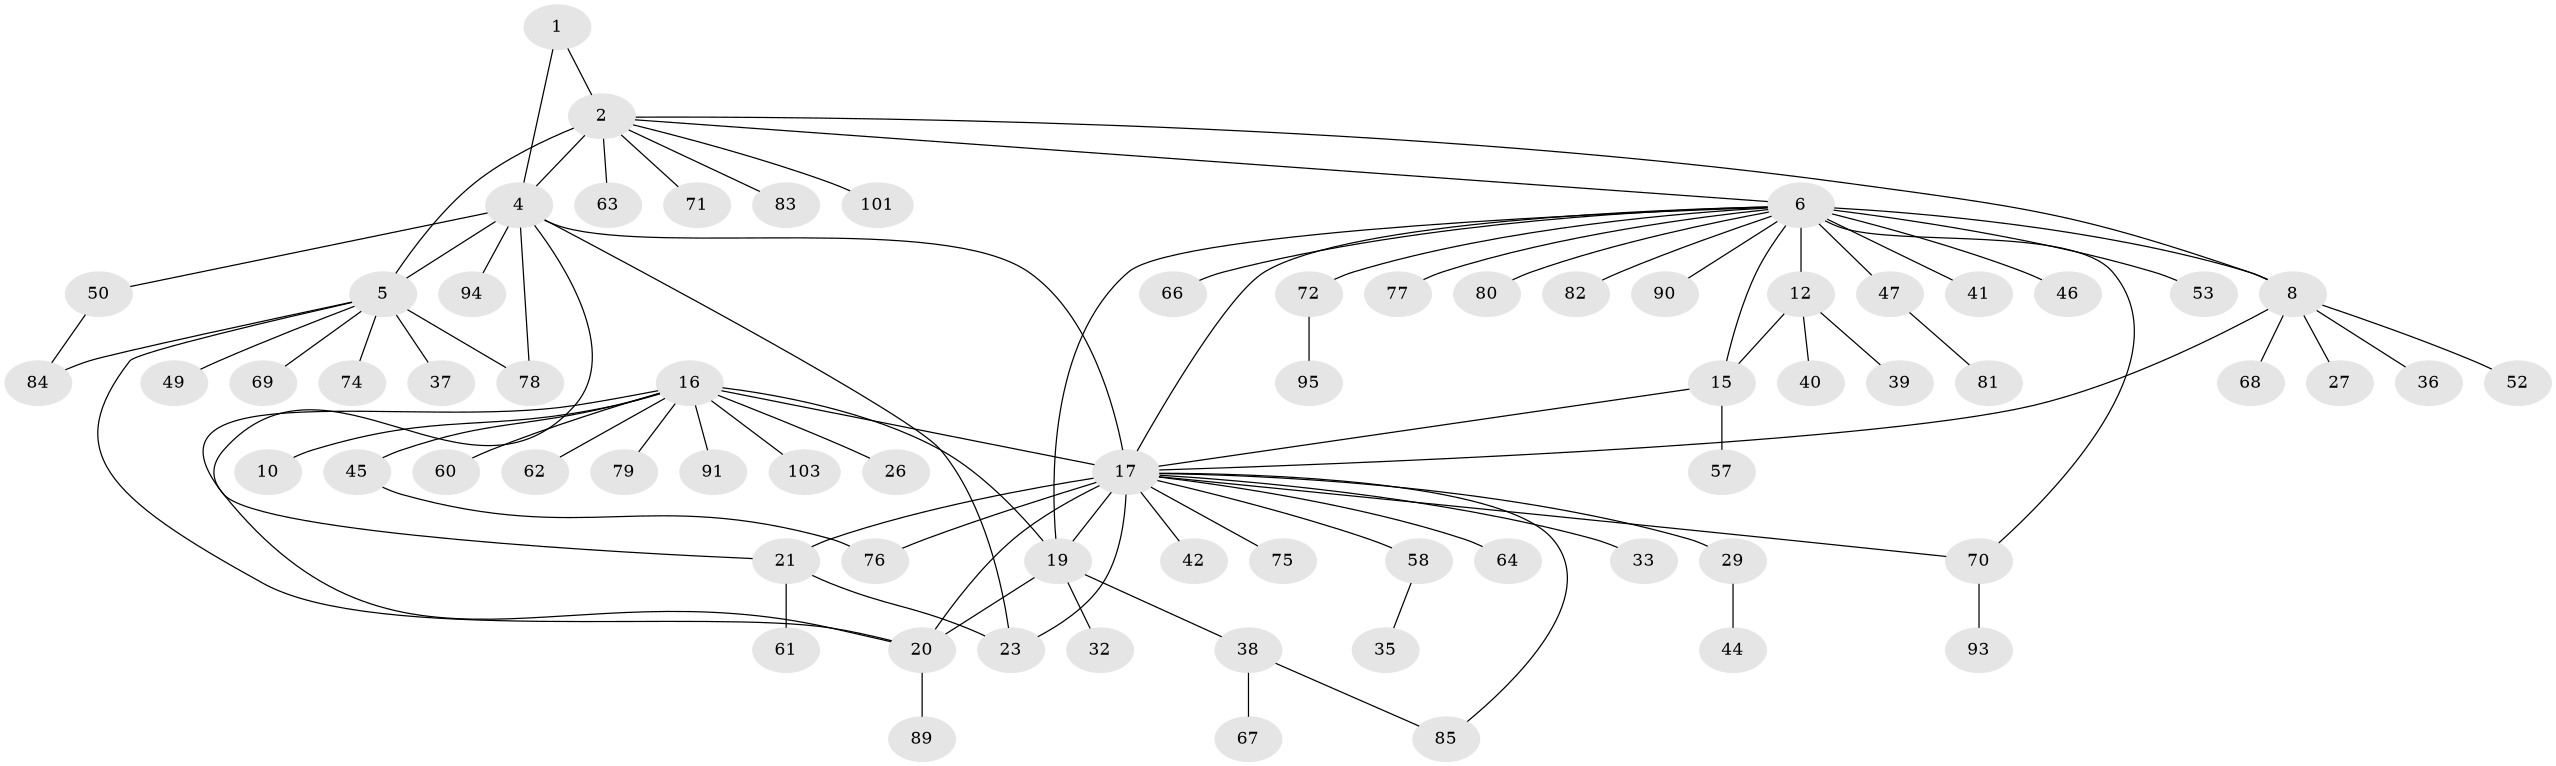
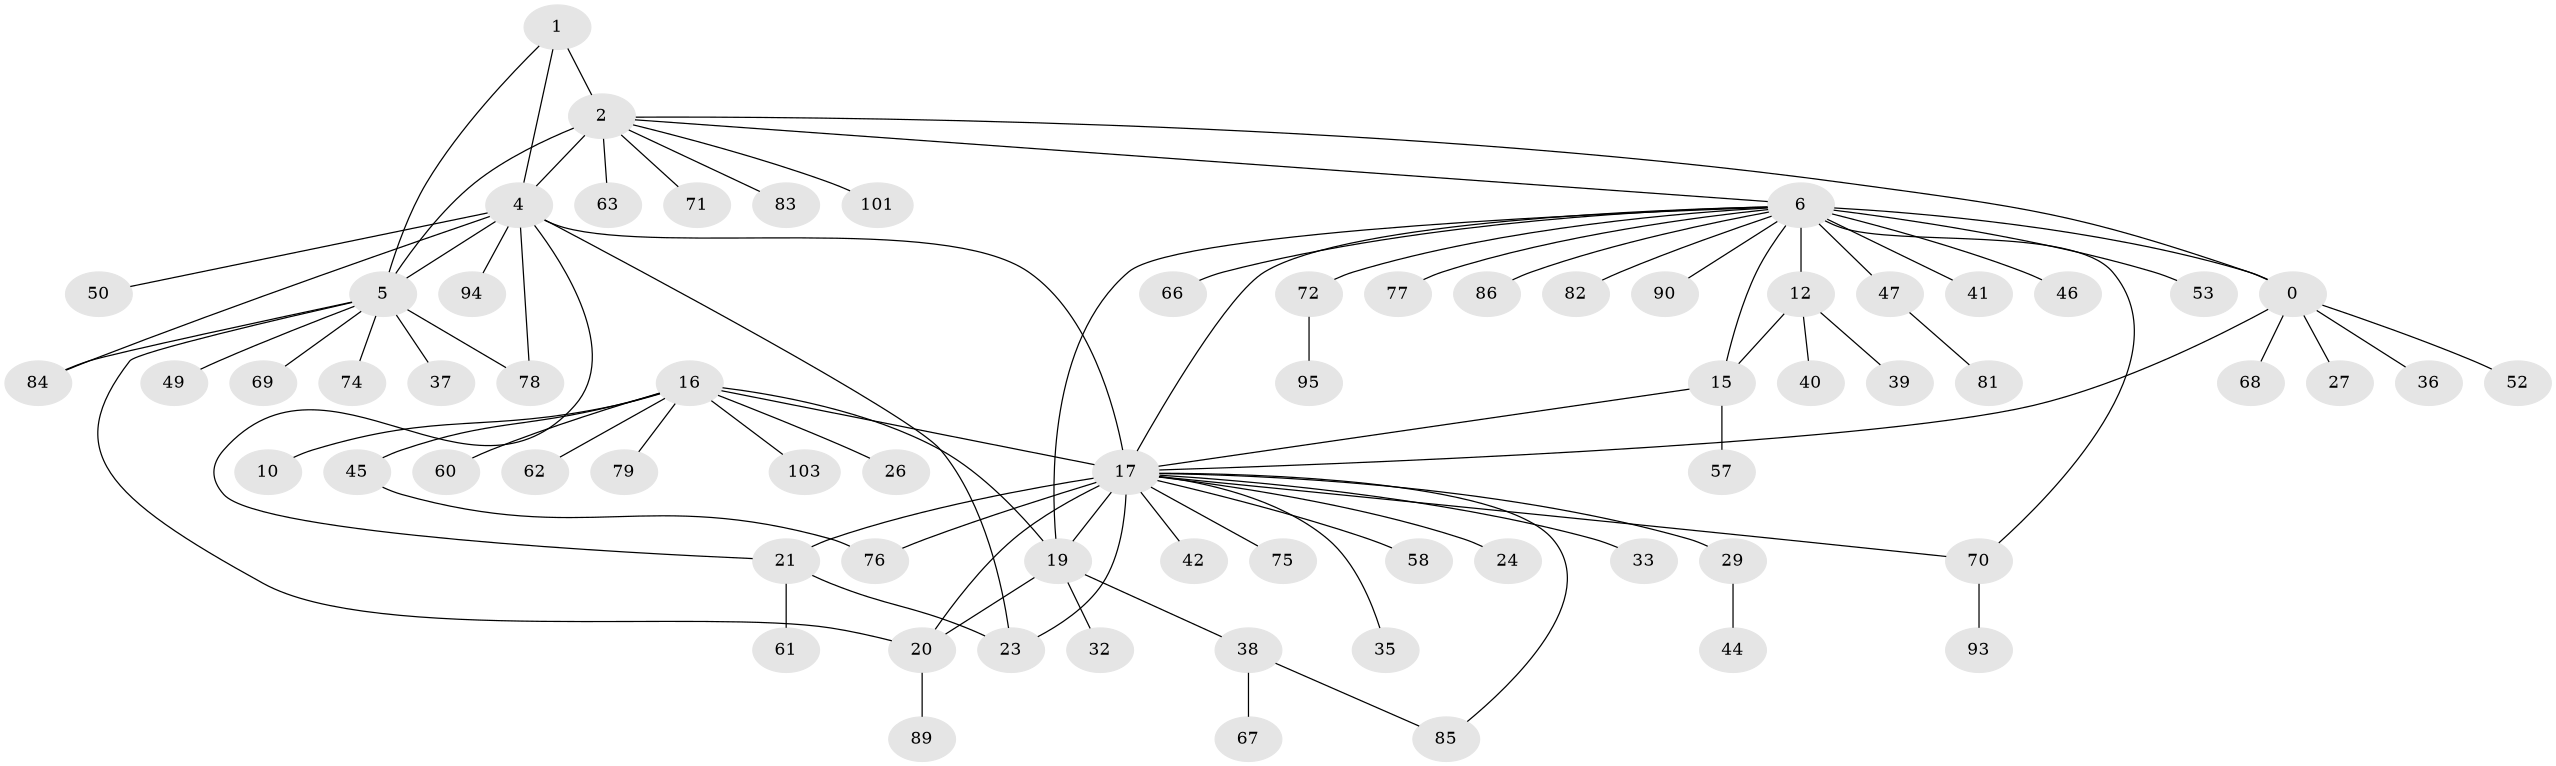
none -> (449, 149)
(1487, 294) -> (1487, 294)
(2293, 294) -> (2293, 294)
(69, 339) -> (277, 291)
(713, 472) -> none
(291, 561) -> none
(1508, 561) -> (1508, 561)
(1402, 605) -> (1319, 533)
